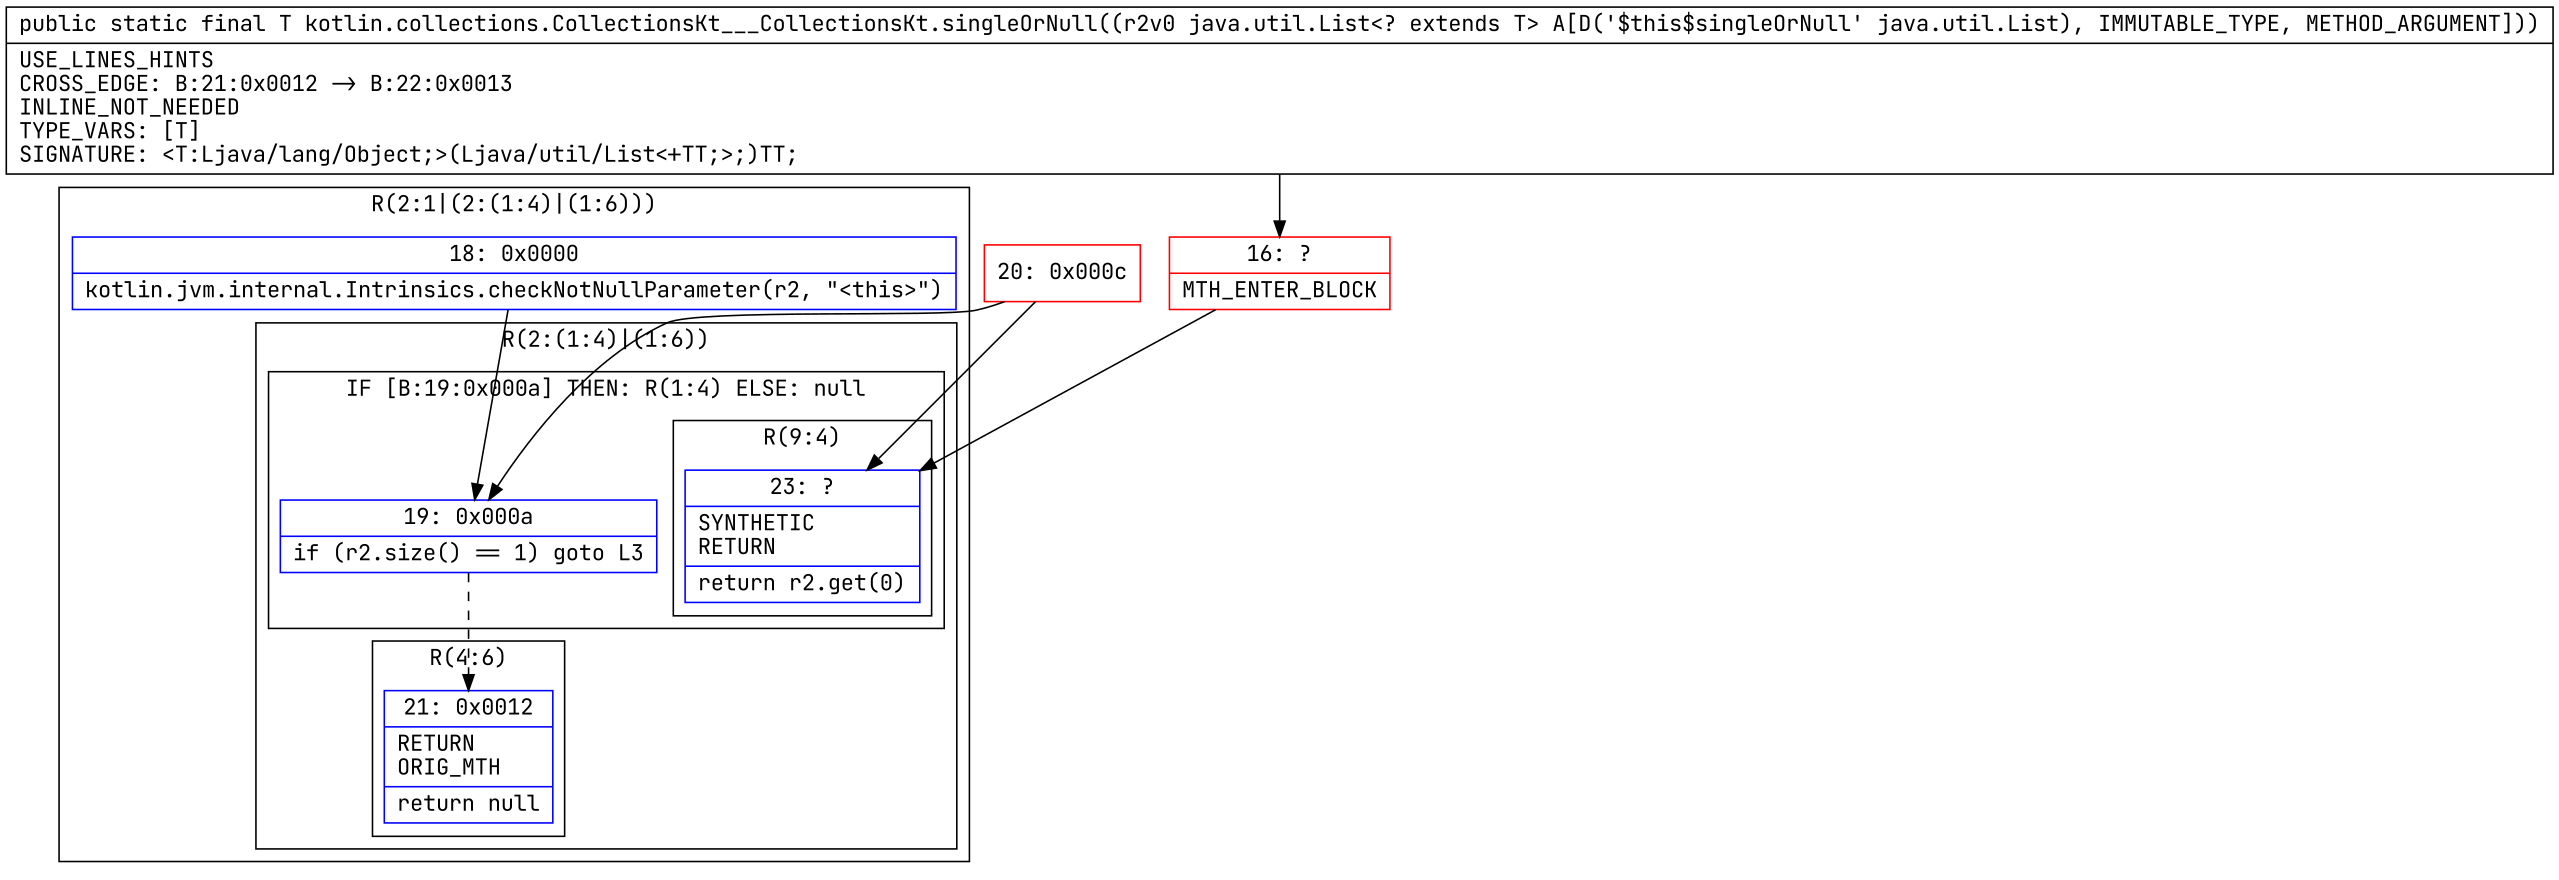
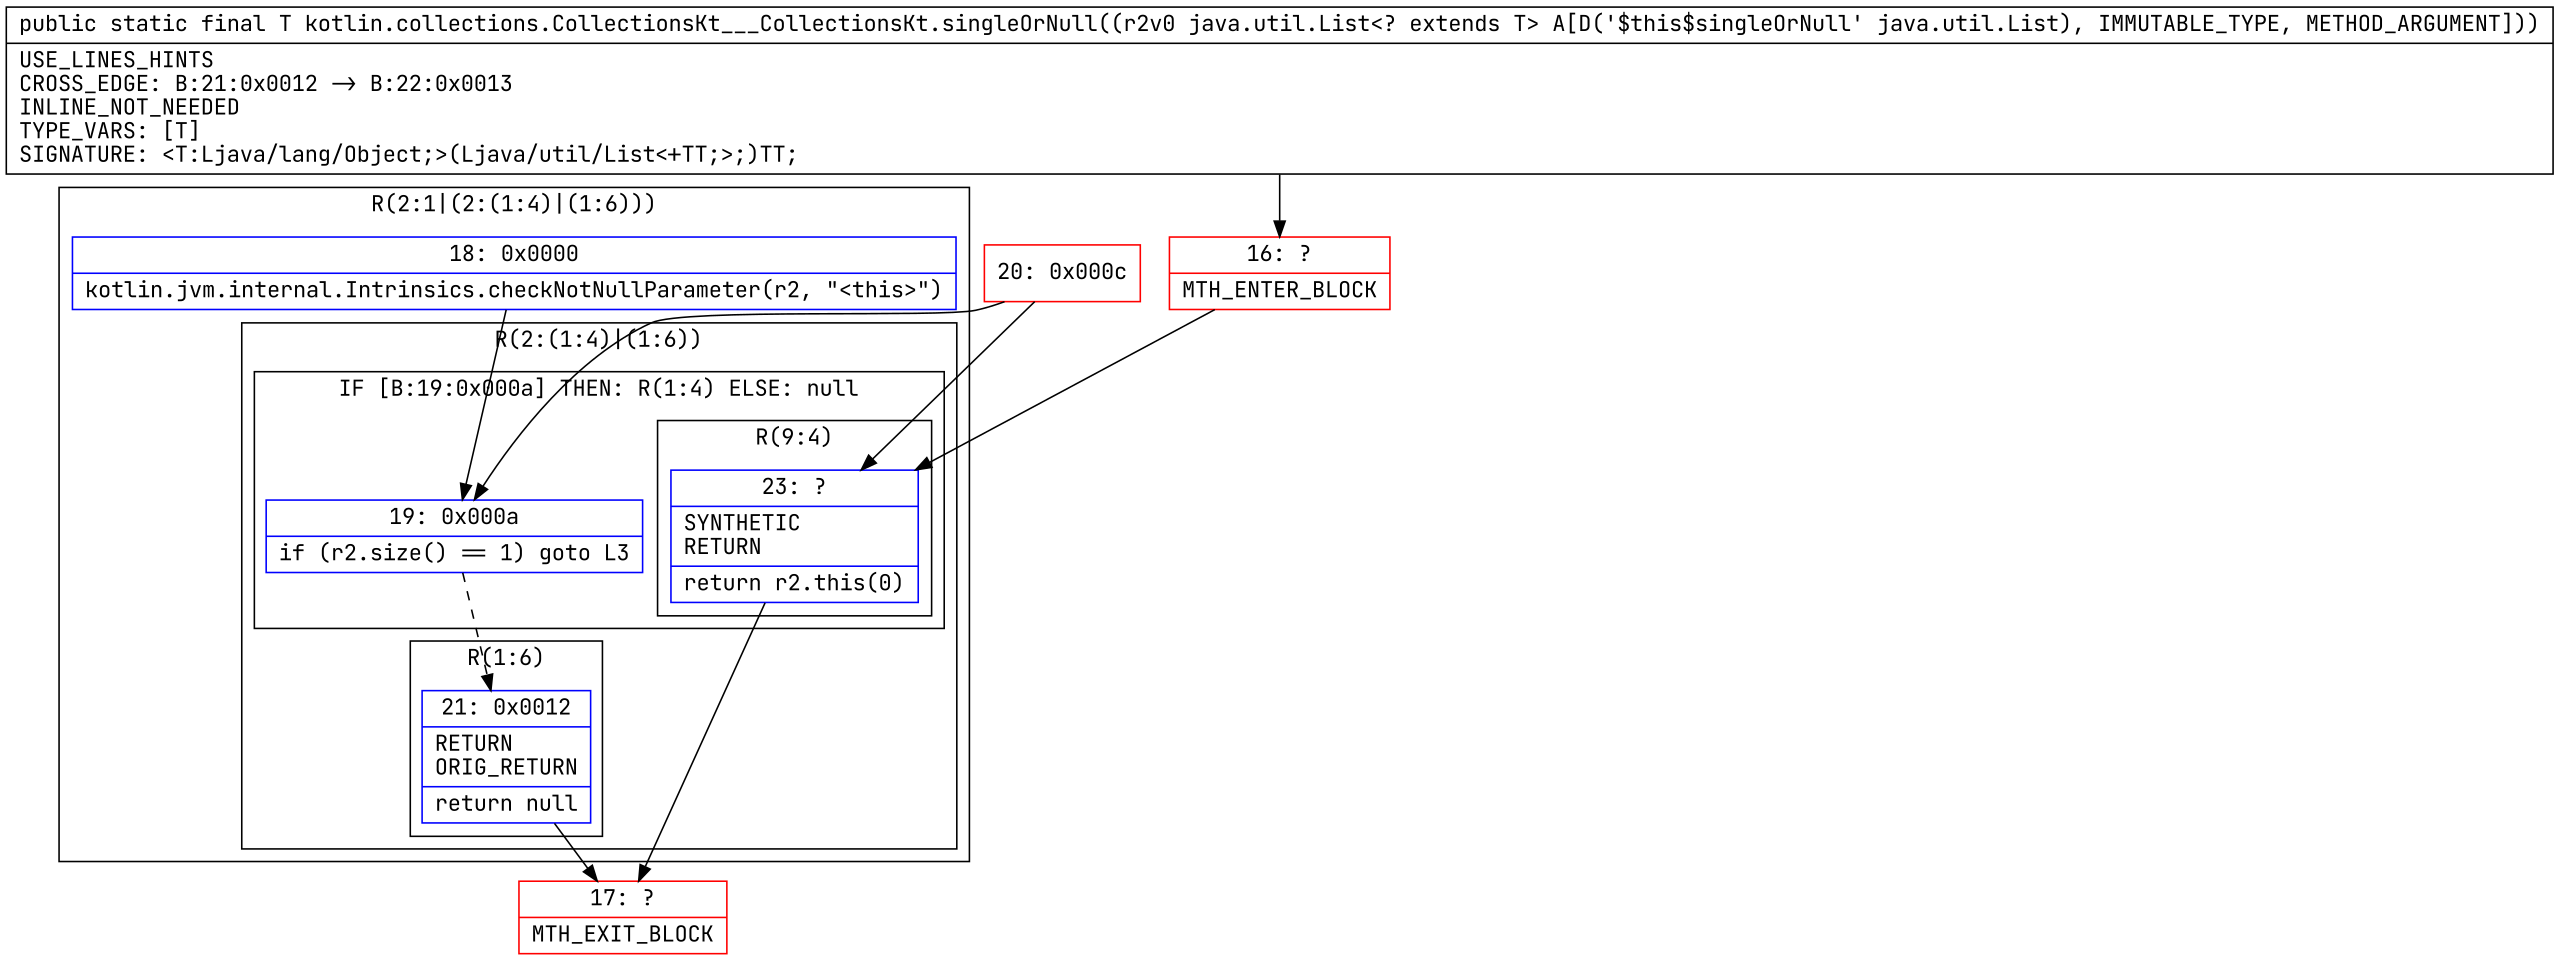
(802, 584) -> (795, 584)
(469, 659) -> (506, 659)
(450, 768) -> (506, 768)
none -> (623, 917)
